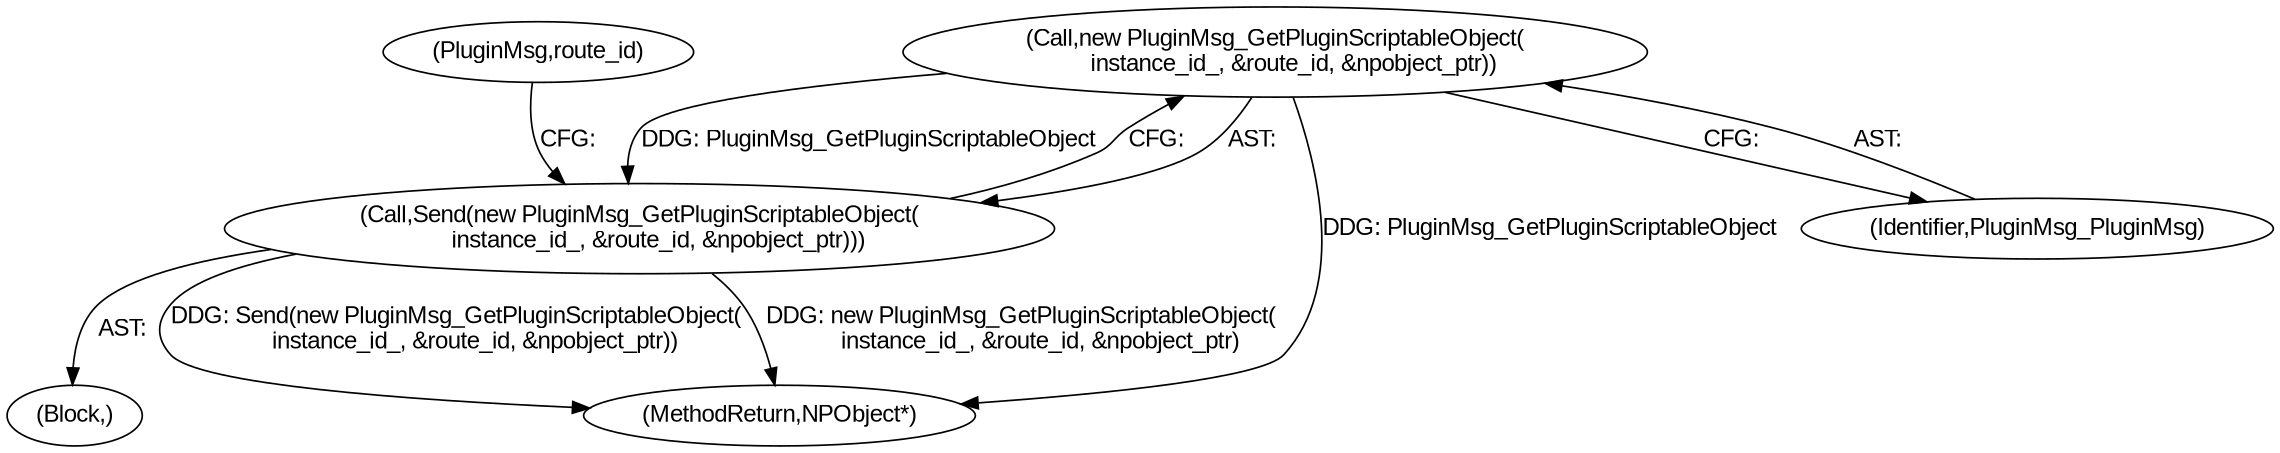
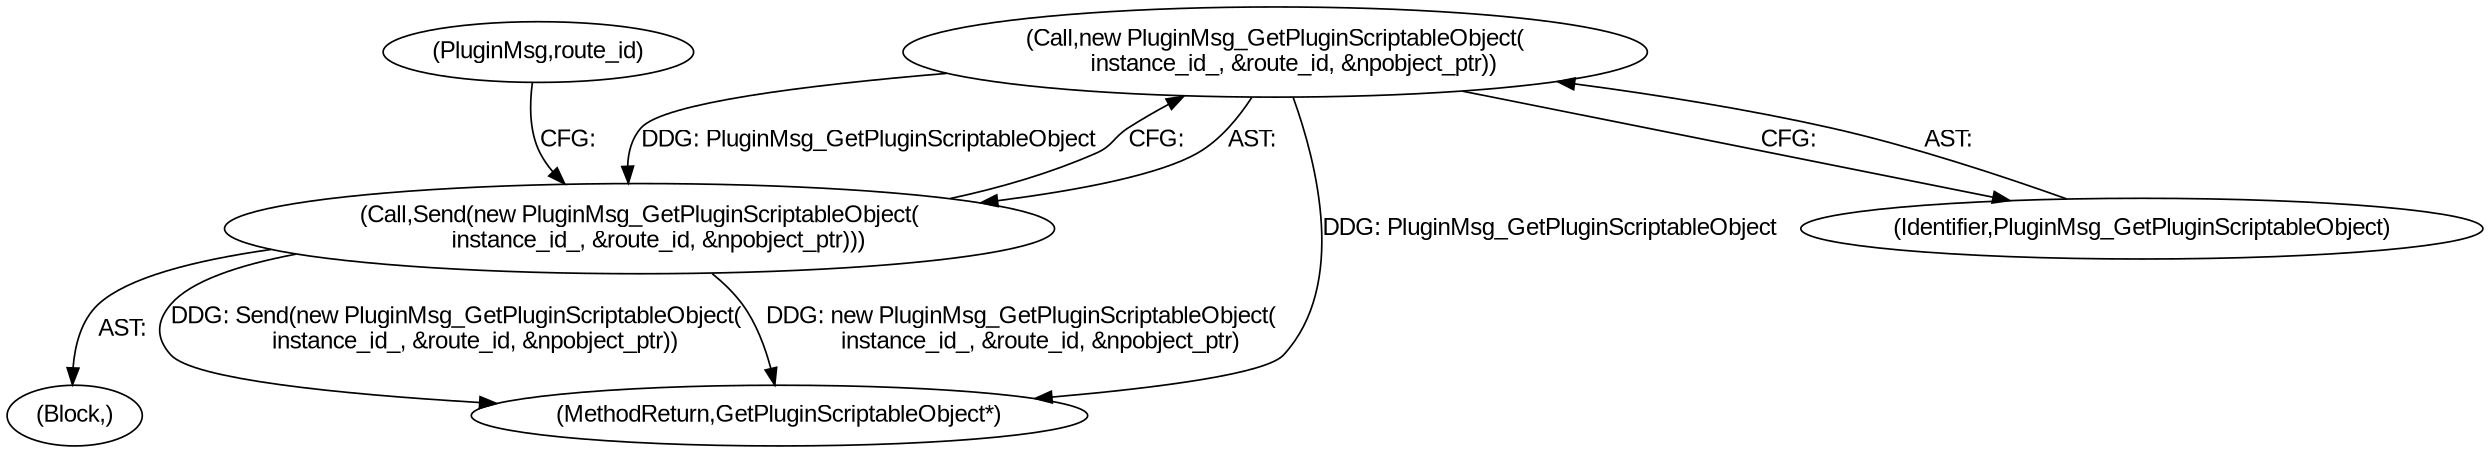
(2037, 229) -> (2142, 229)
(779, 416) -> (779, 416)
